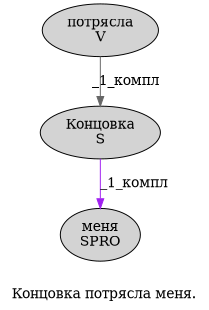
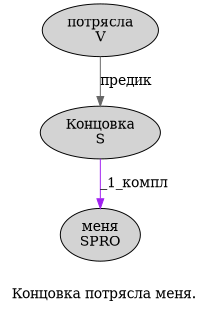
(126, 81) -> (126, 81)
